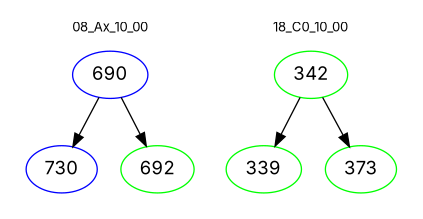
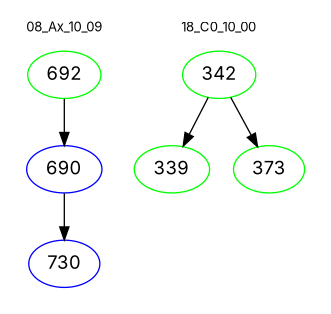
(110, 28) -> (64, 28)
(131, 116) -> (64, 116)
